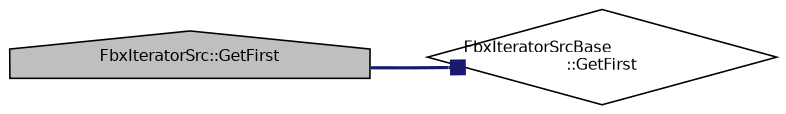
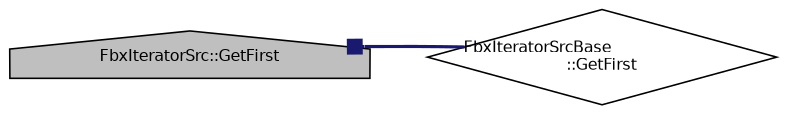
(409, 68) -> (415, 46)
